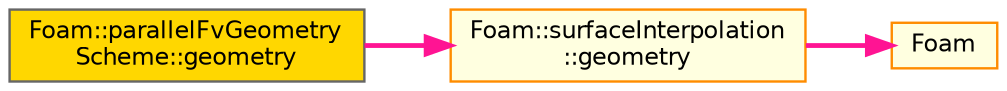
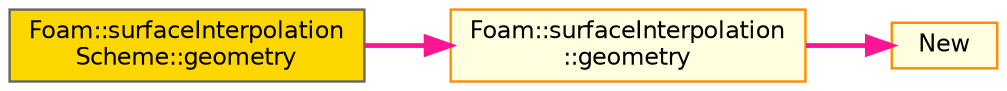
(187, 46) -> (187, 46)
(945, 46) -> (945, 46)
